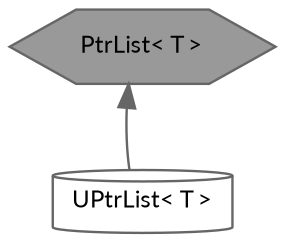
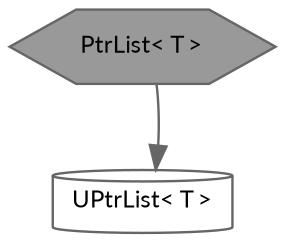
(127, 139) -> (159, 115)
